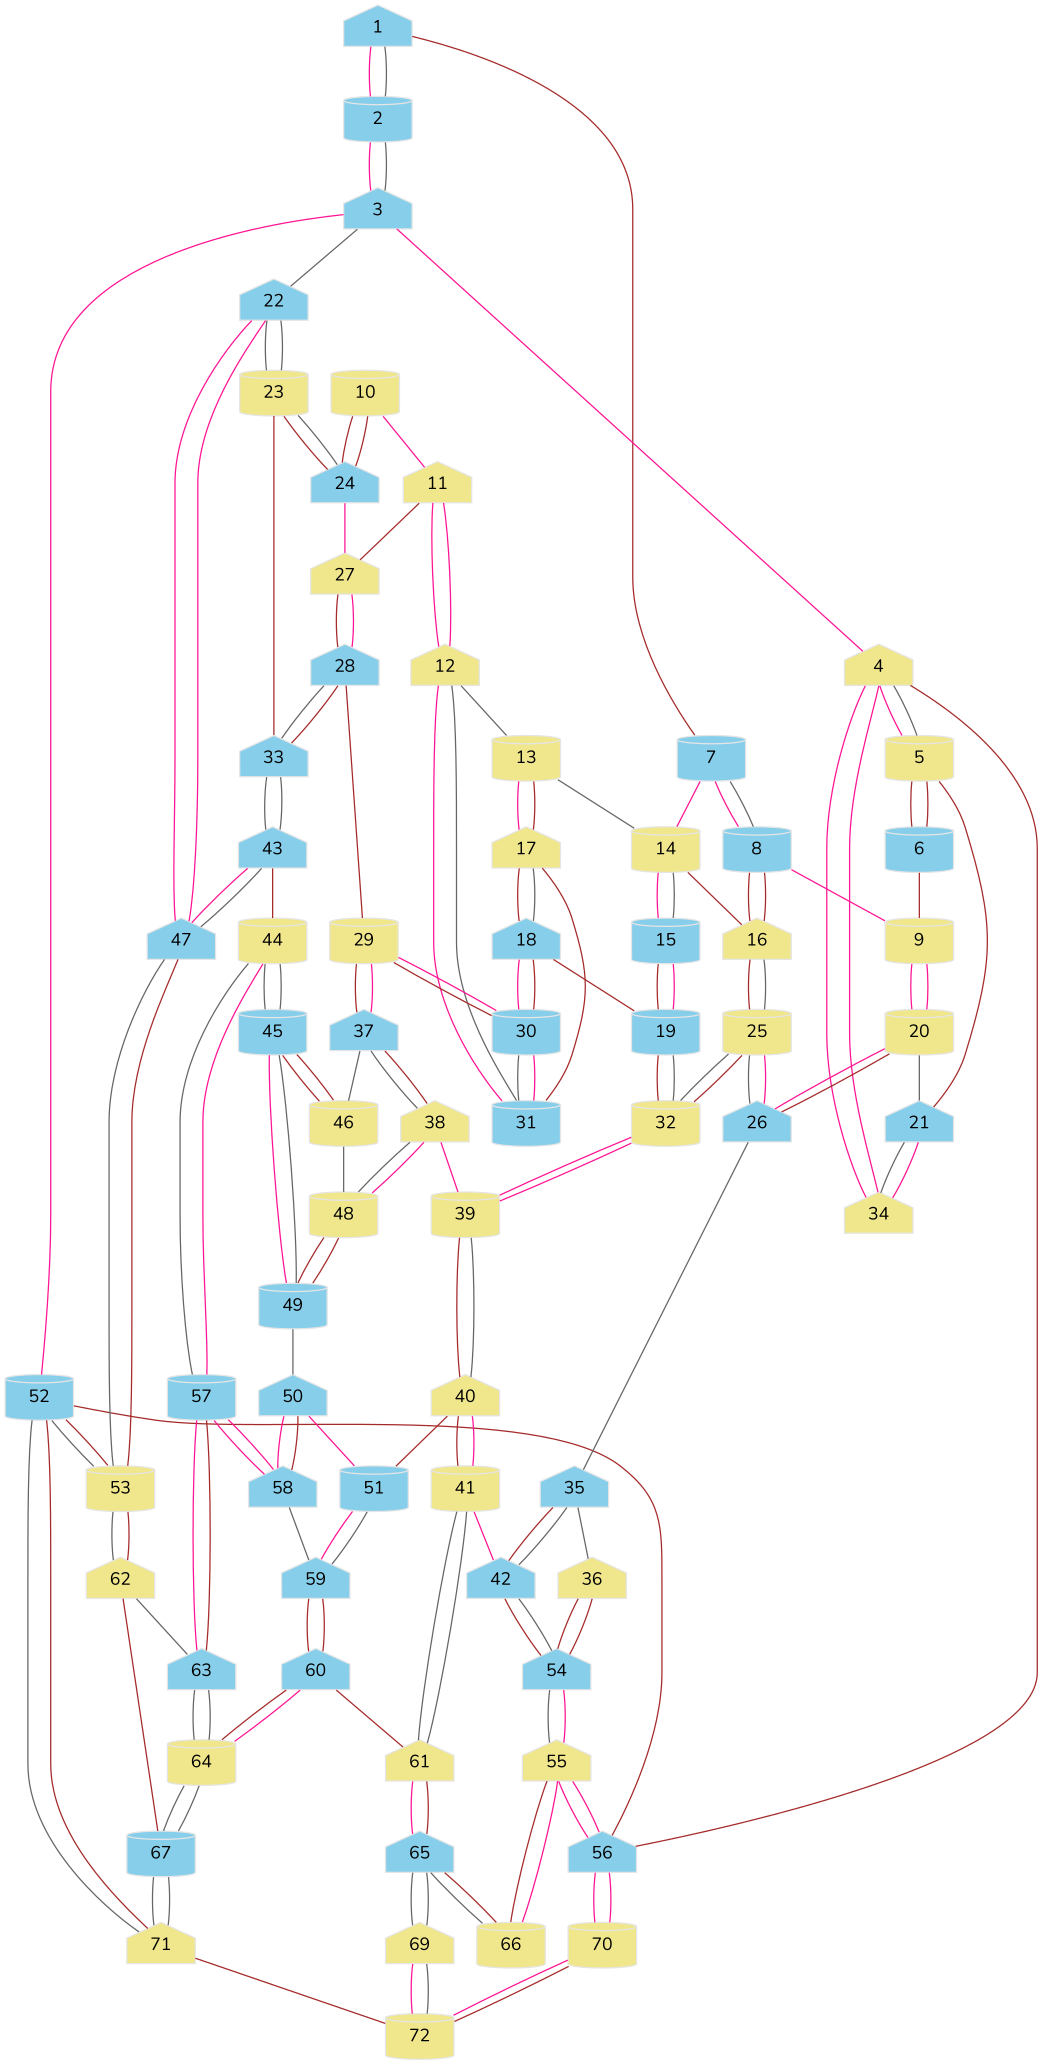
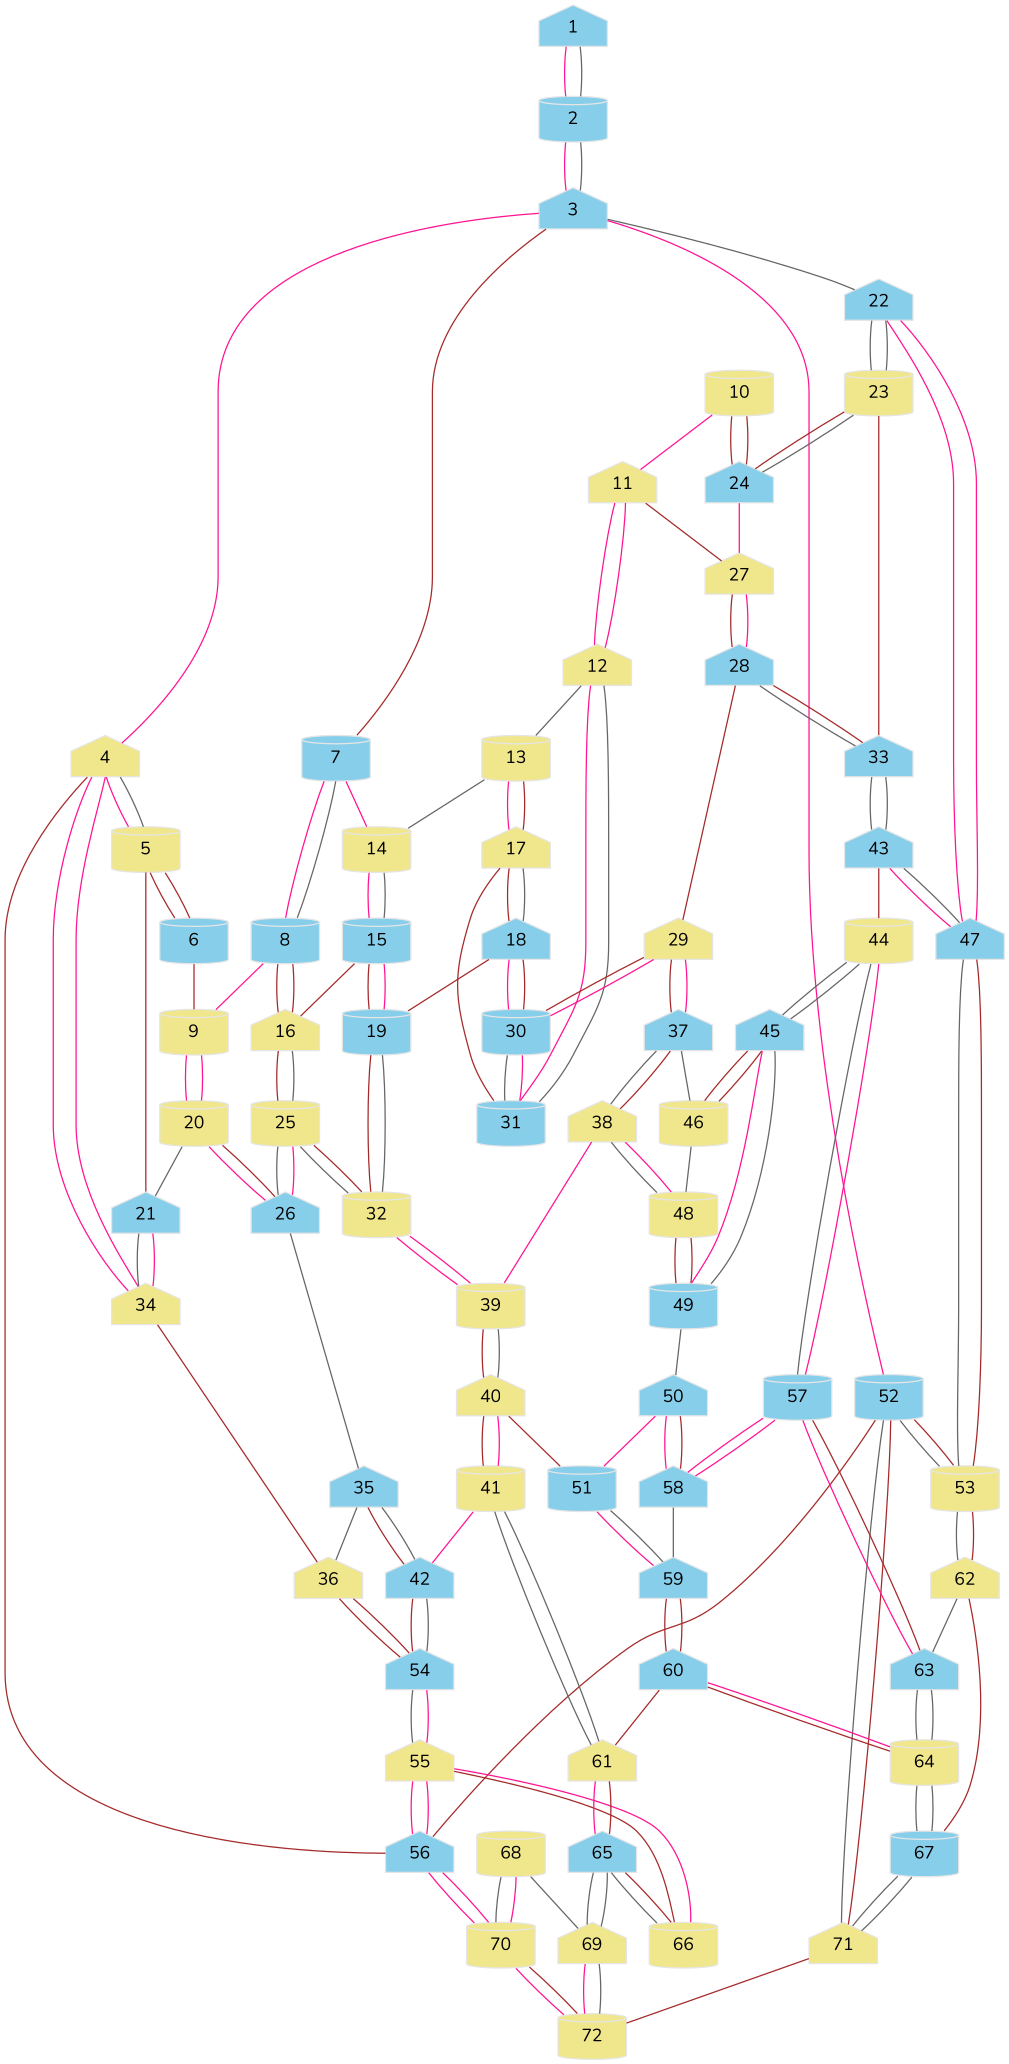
(633, 329) -> (432, 471)
(715, 899) -> (328, 990)
(364, 941) -> (678, 941)
(273, 1032) -> (770, 1032)
none -> (237, 1443)
none -> (511, 1854)
